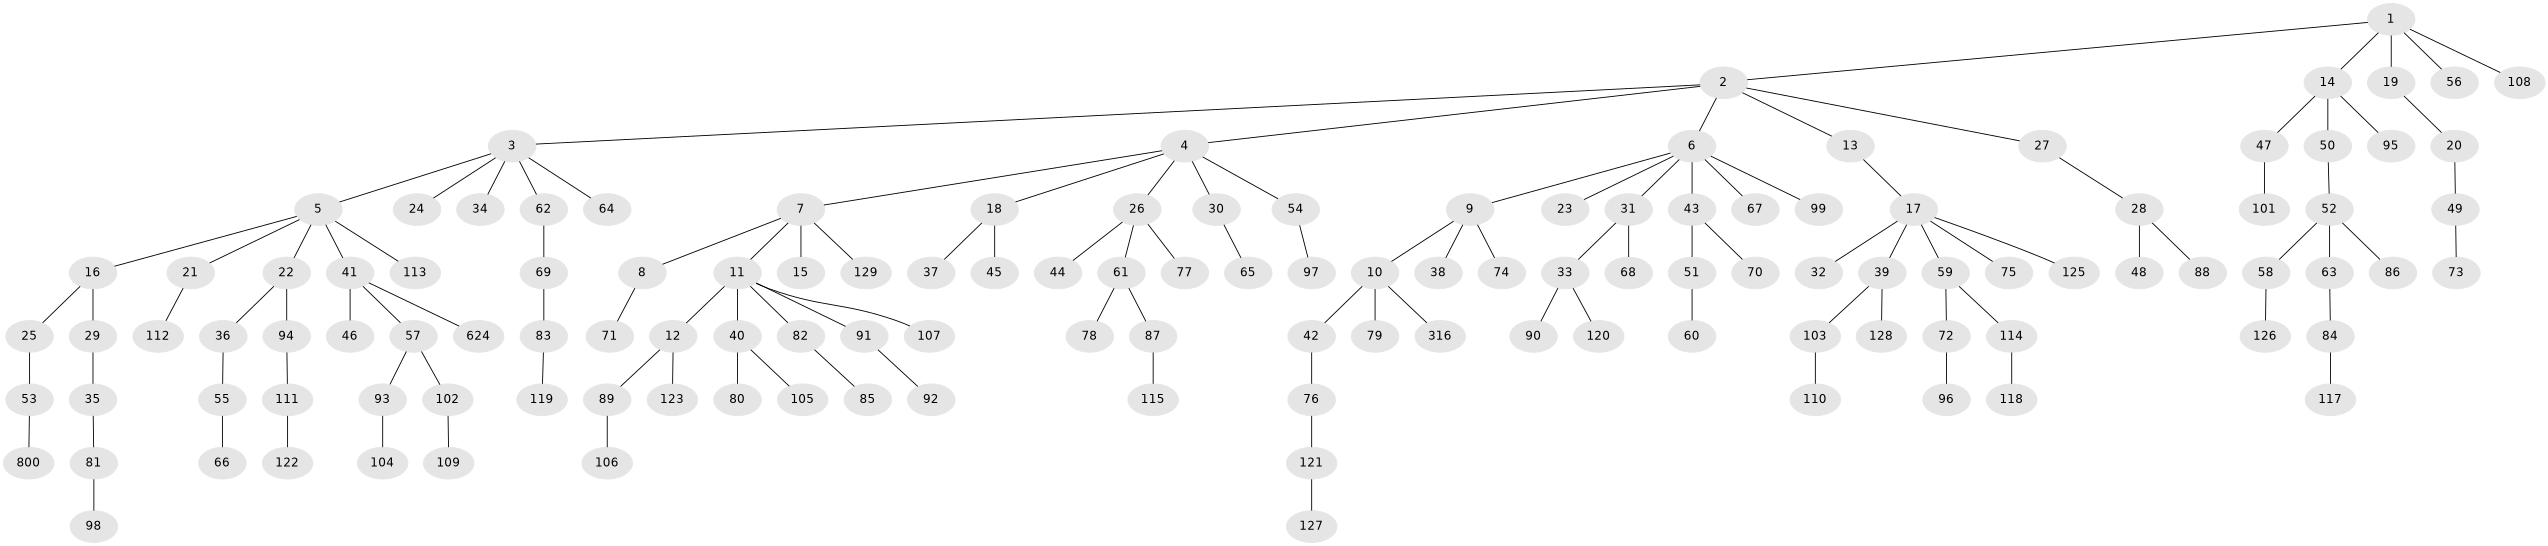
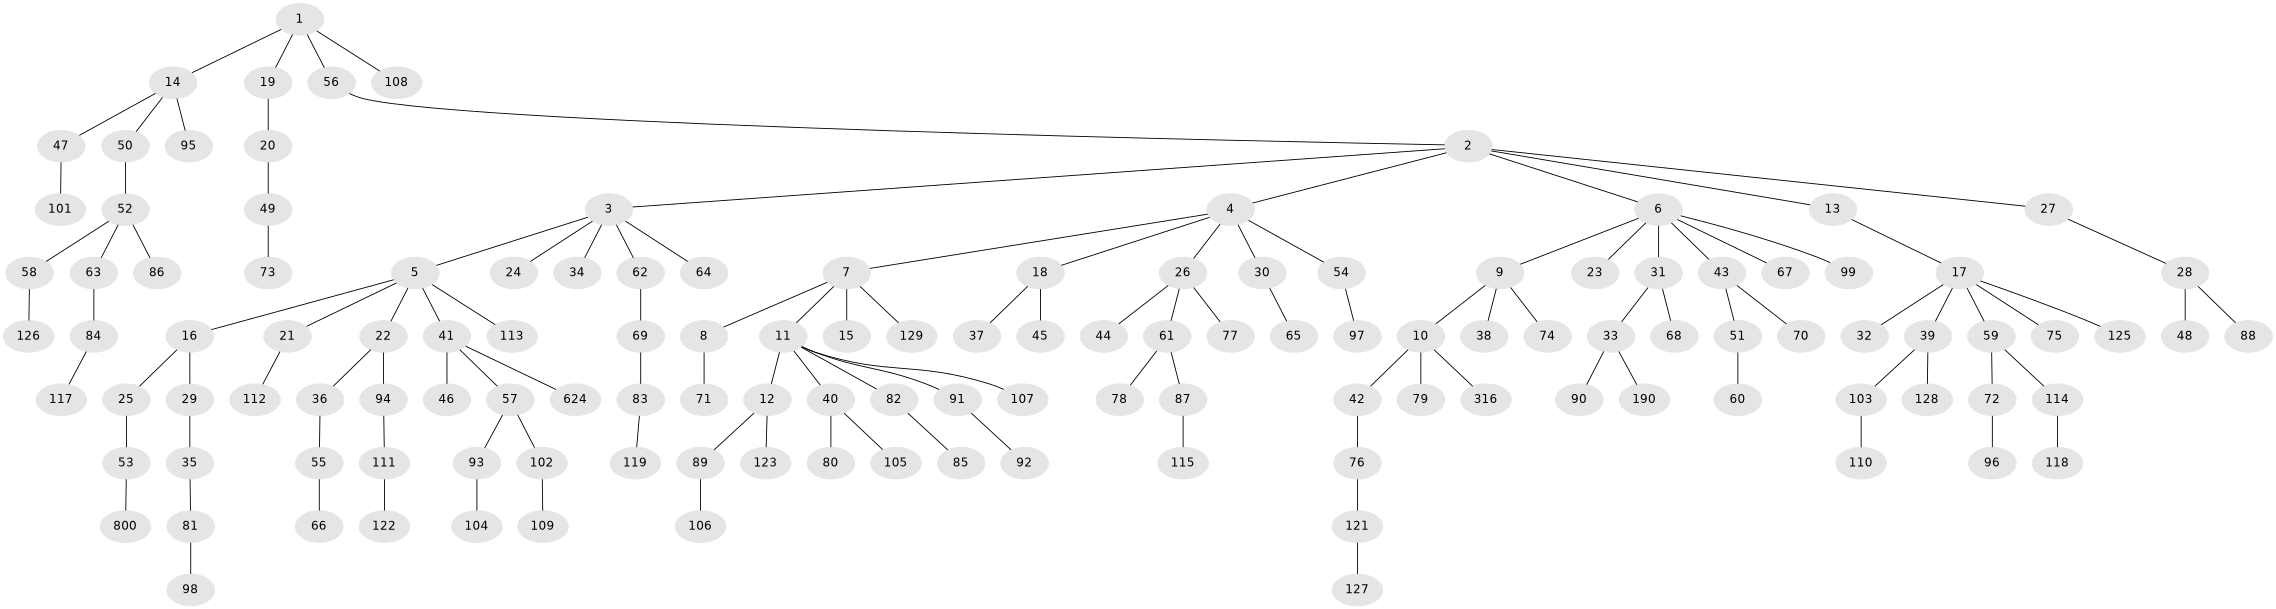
(2058, 51) -> (896, 131)
(1599, 336) -> (1645, 400)
